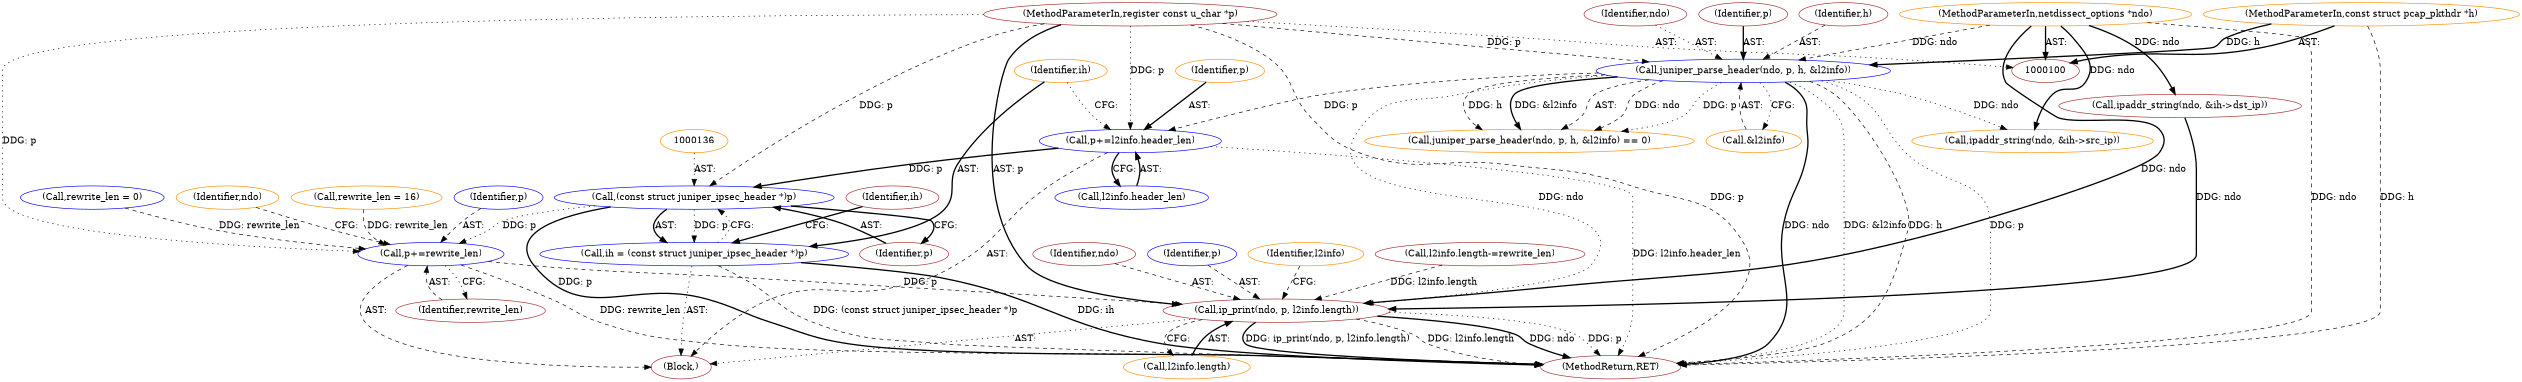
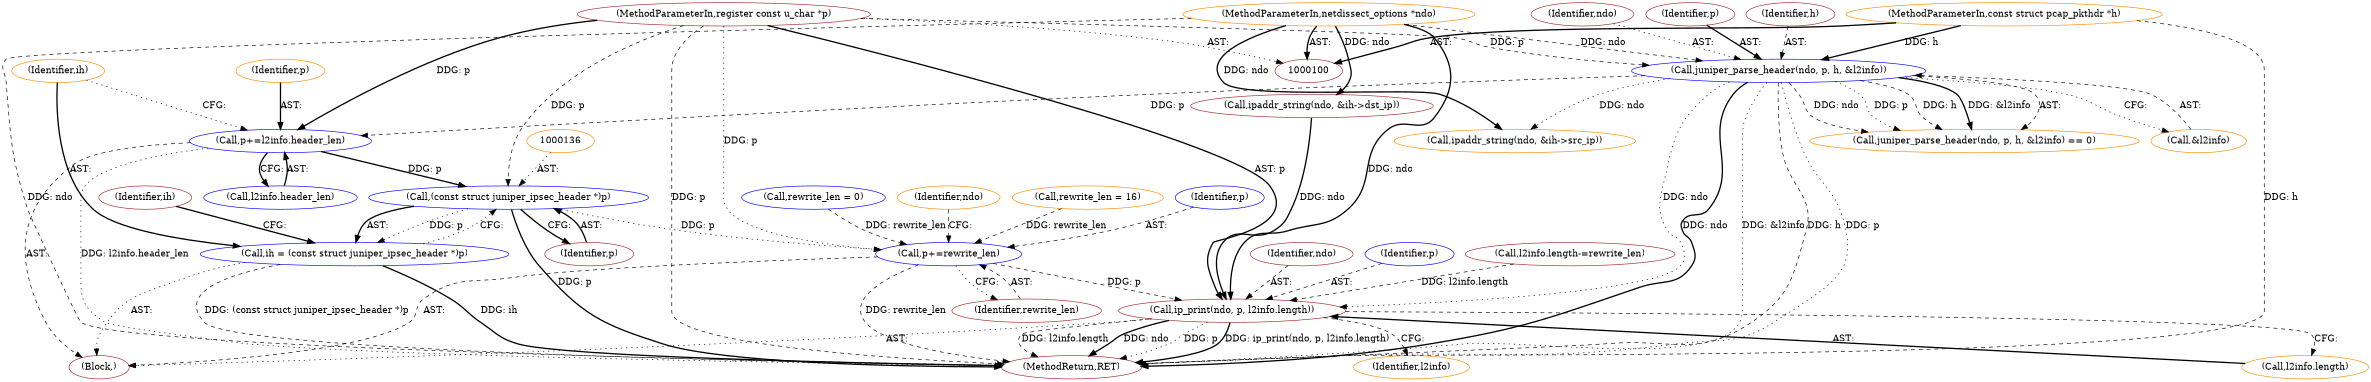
(1130, 74) -> (445, 56)
(1293, 280) -> (1369, 325)
